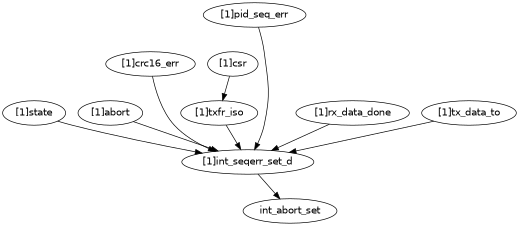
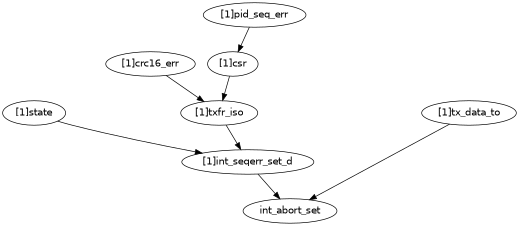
(268, 86) -> (245, 36)
(110, 113) -> none
(353, 113) -> none
(170, 120) -> (182, 87)
(365, 136) -> (383, 160)
